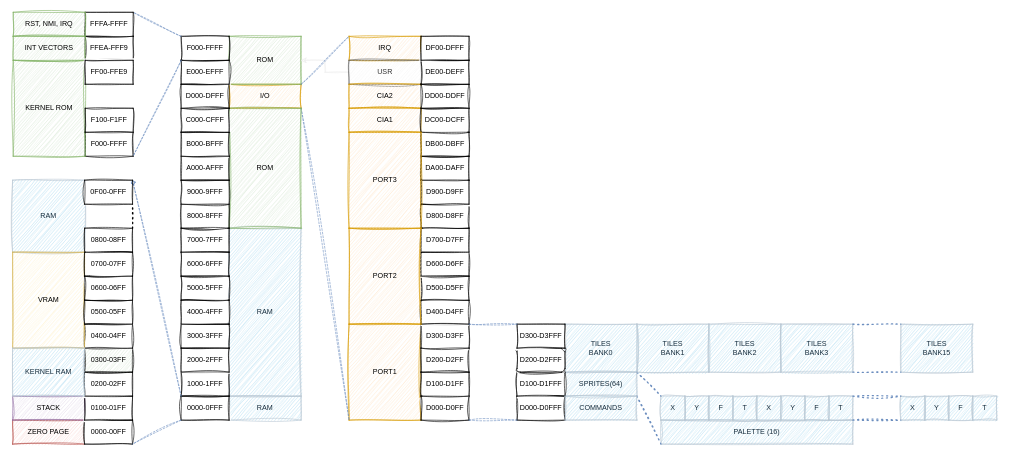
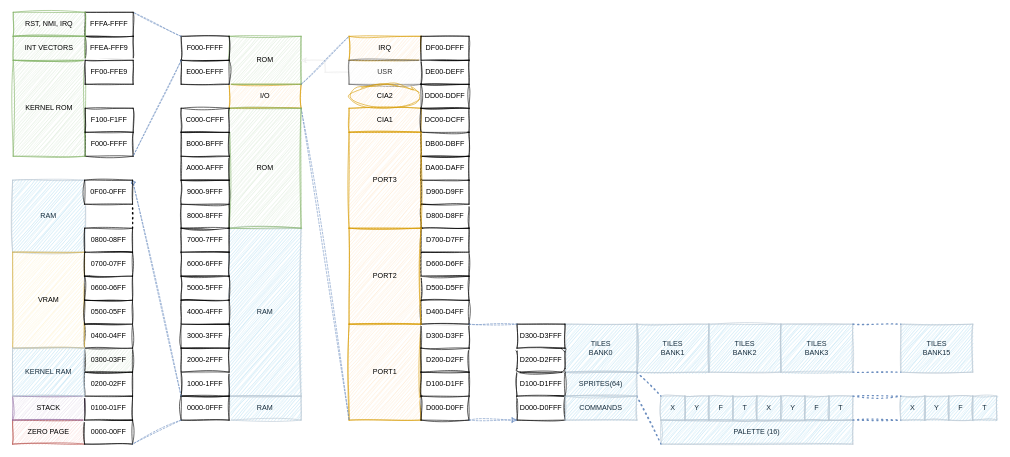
(205, 96) -> none
(385, 96) -> (385, 96)
(512, 420) -> (511, 420)
